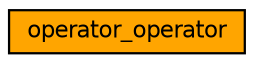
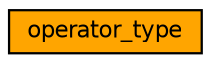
(127, 32) -> (105, 32)
